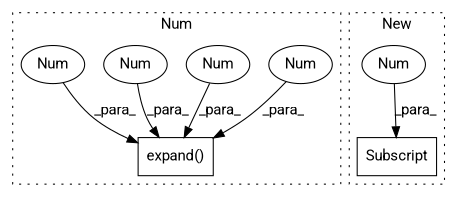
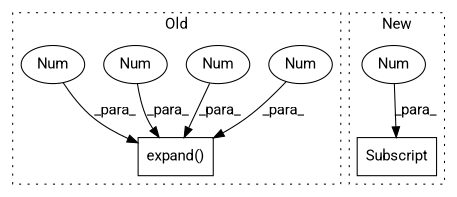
(177, 25) -> (177, 25)
